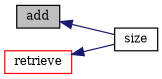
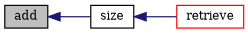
(99, 48) -> (162, 17)
